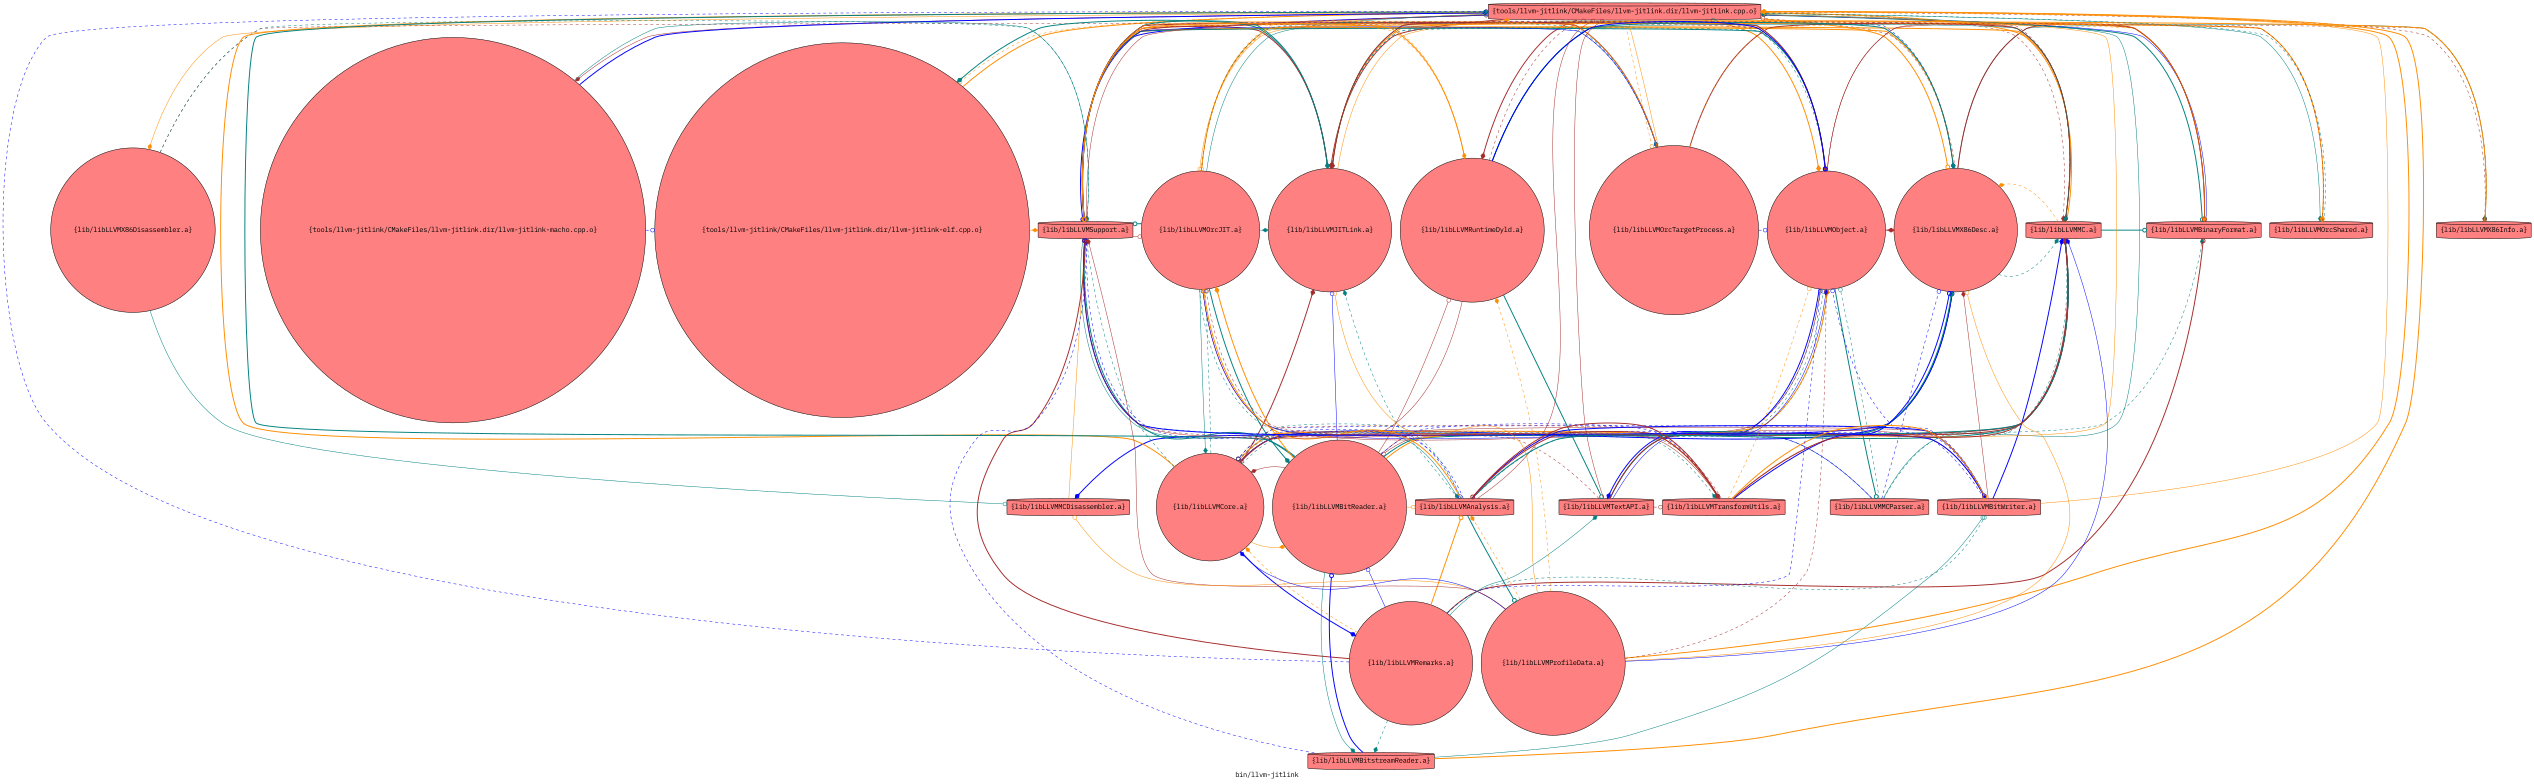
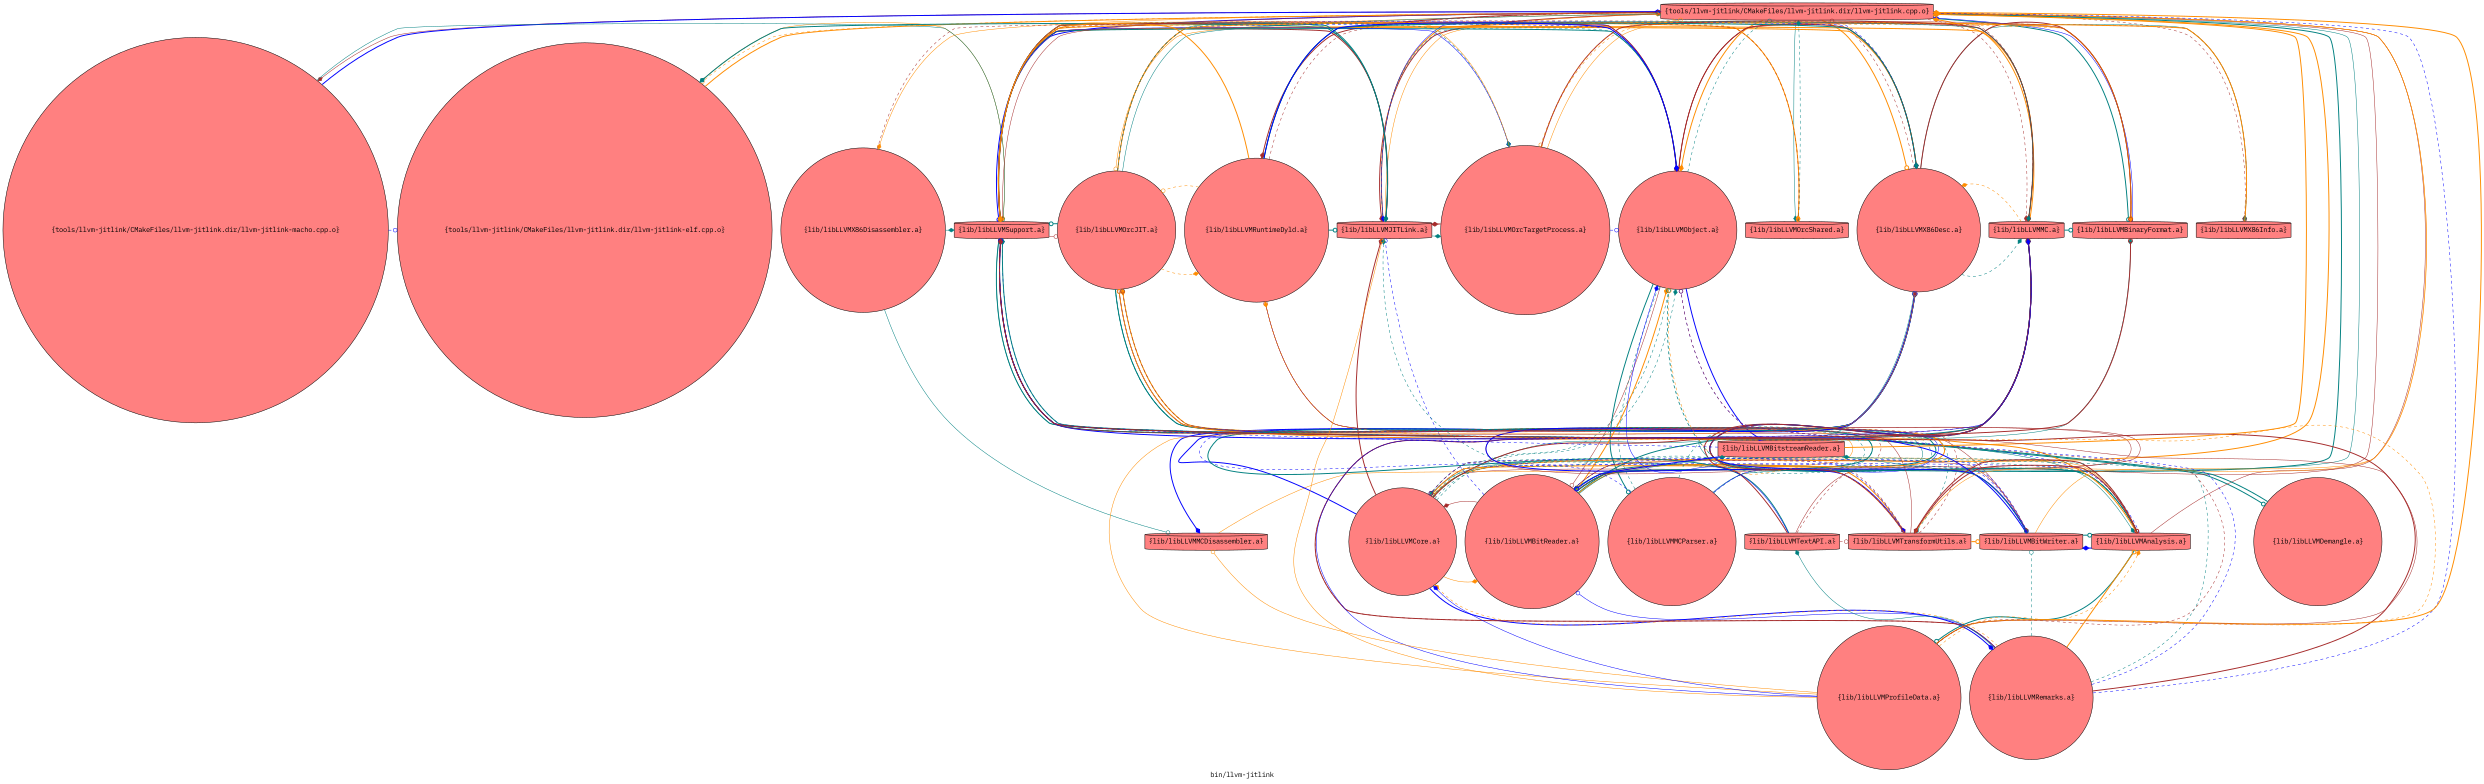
(1329, 21) -> (1215, 22)
(1583, 22) -> (1504, 22)
(1670, 22) -> (1475, 23)
(1511, 23) -> (1394, 24)
(1330, 230) -> (1384, 230)
(1335, 368) -> (1415, 377)
(1552, 395) -> (1331, 230)
(1884, 416) -> (1795, 473)
(1746, 431) -> (1710, 369)
(2044, 431) -> (1990, 436)
none -> (1357, 462)
none -> (1776, 470)
(1880, 507) -> (1672, 542)
none -> (2085, 535)
none -> (2318, 542)
